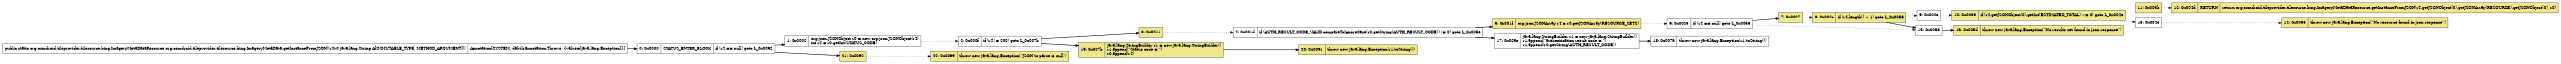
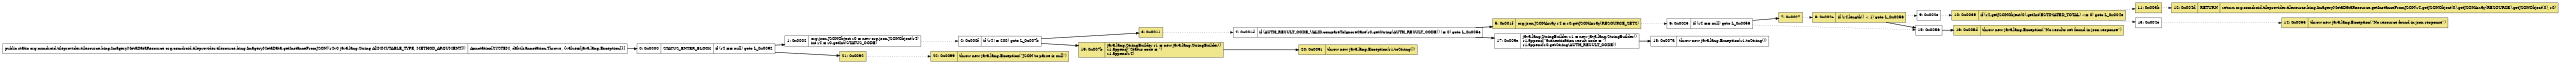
none -> (2122, 10)
(1121, 54) -> (1121, 54)
